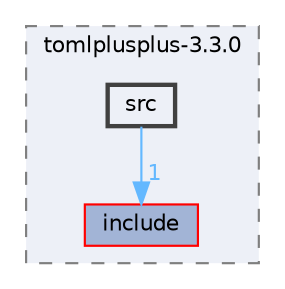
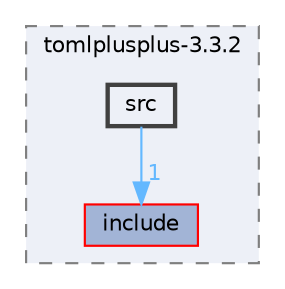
(142, 47) -> (142, 47)
